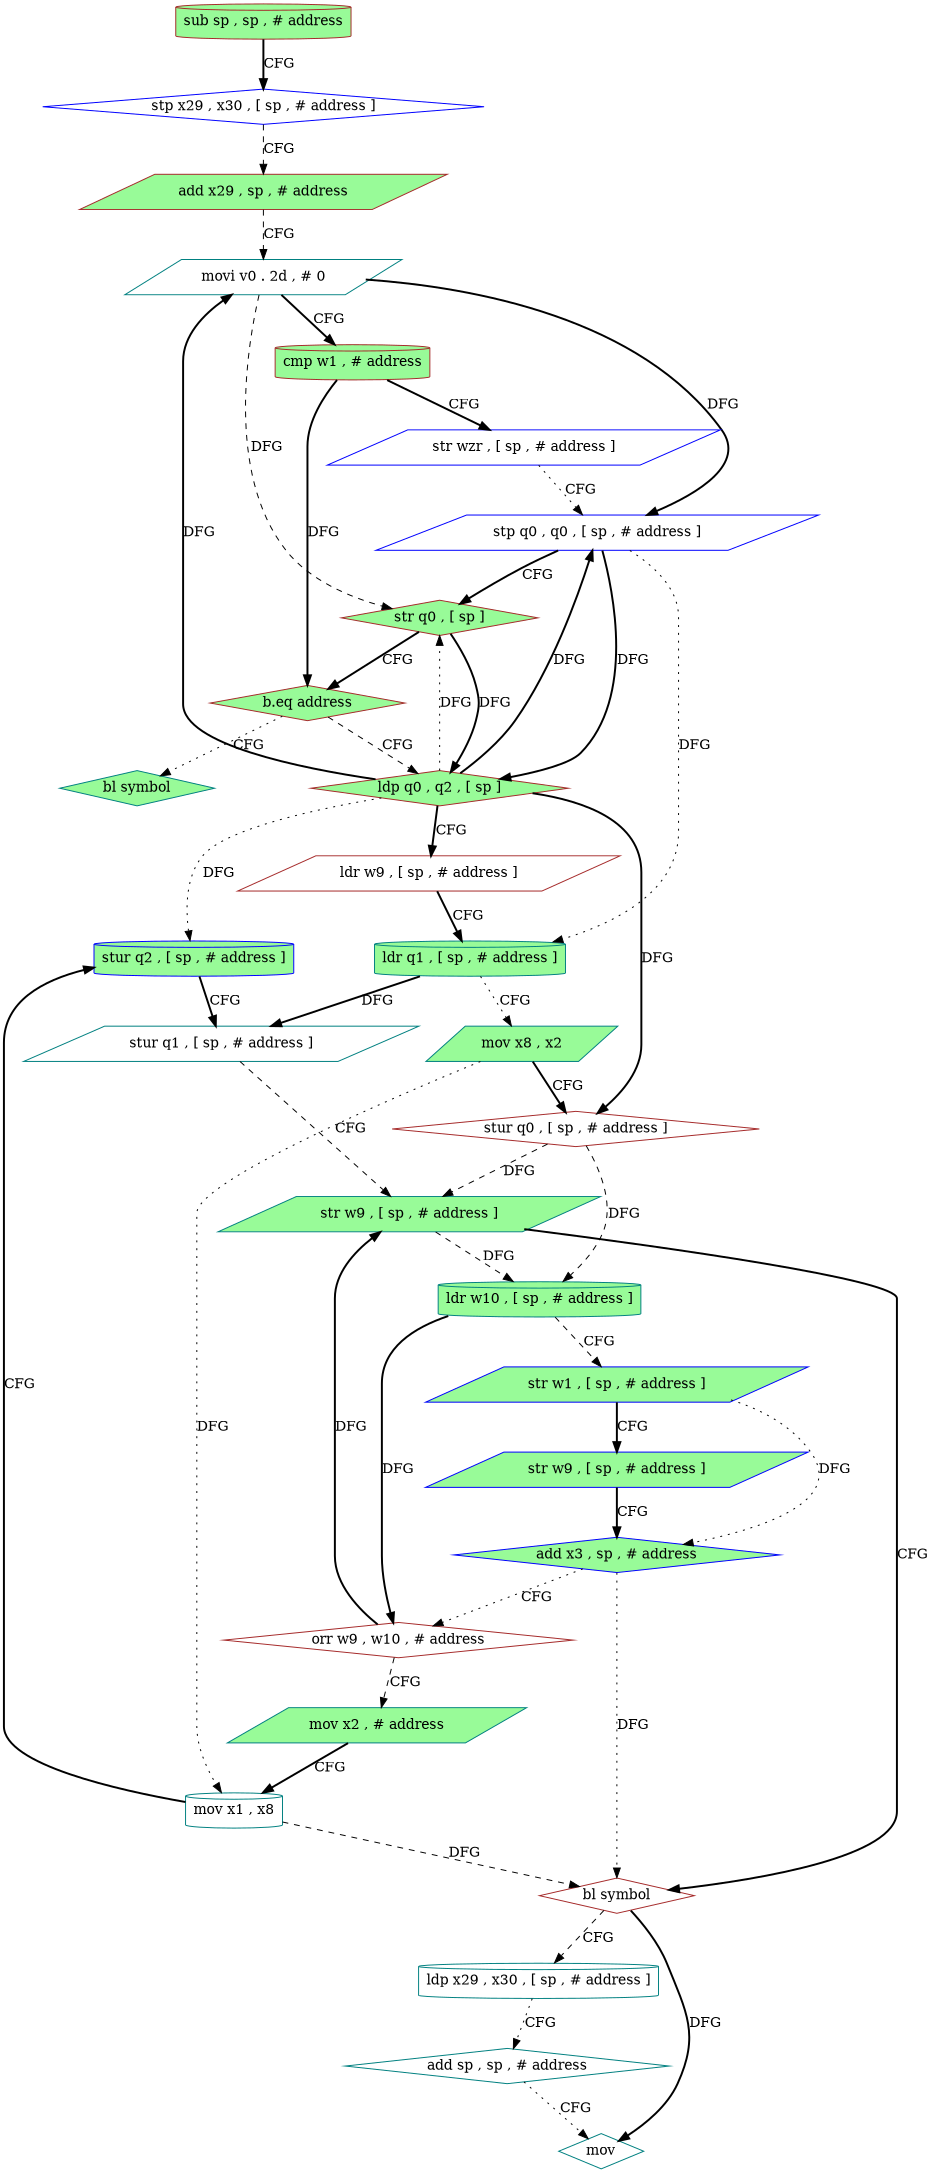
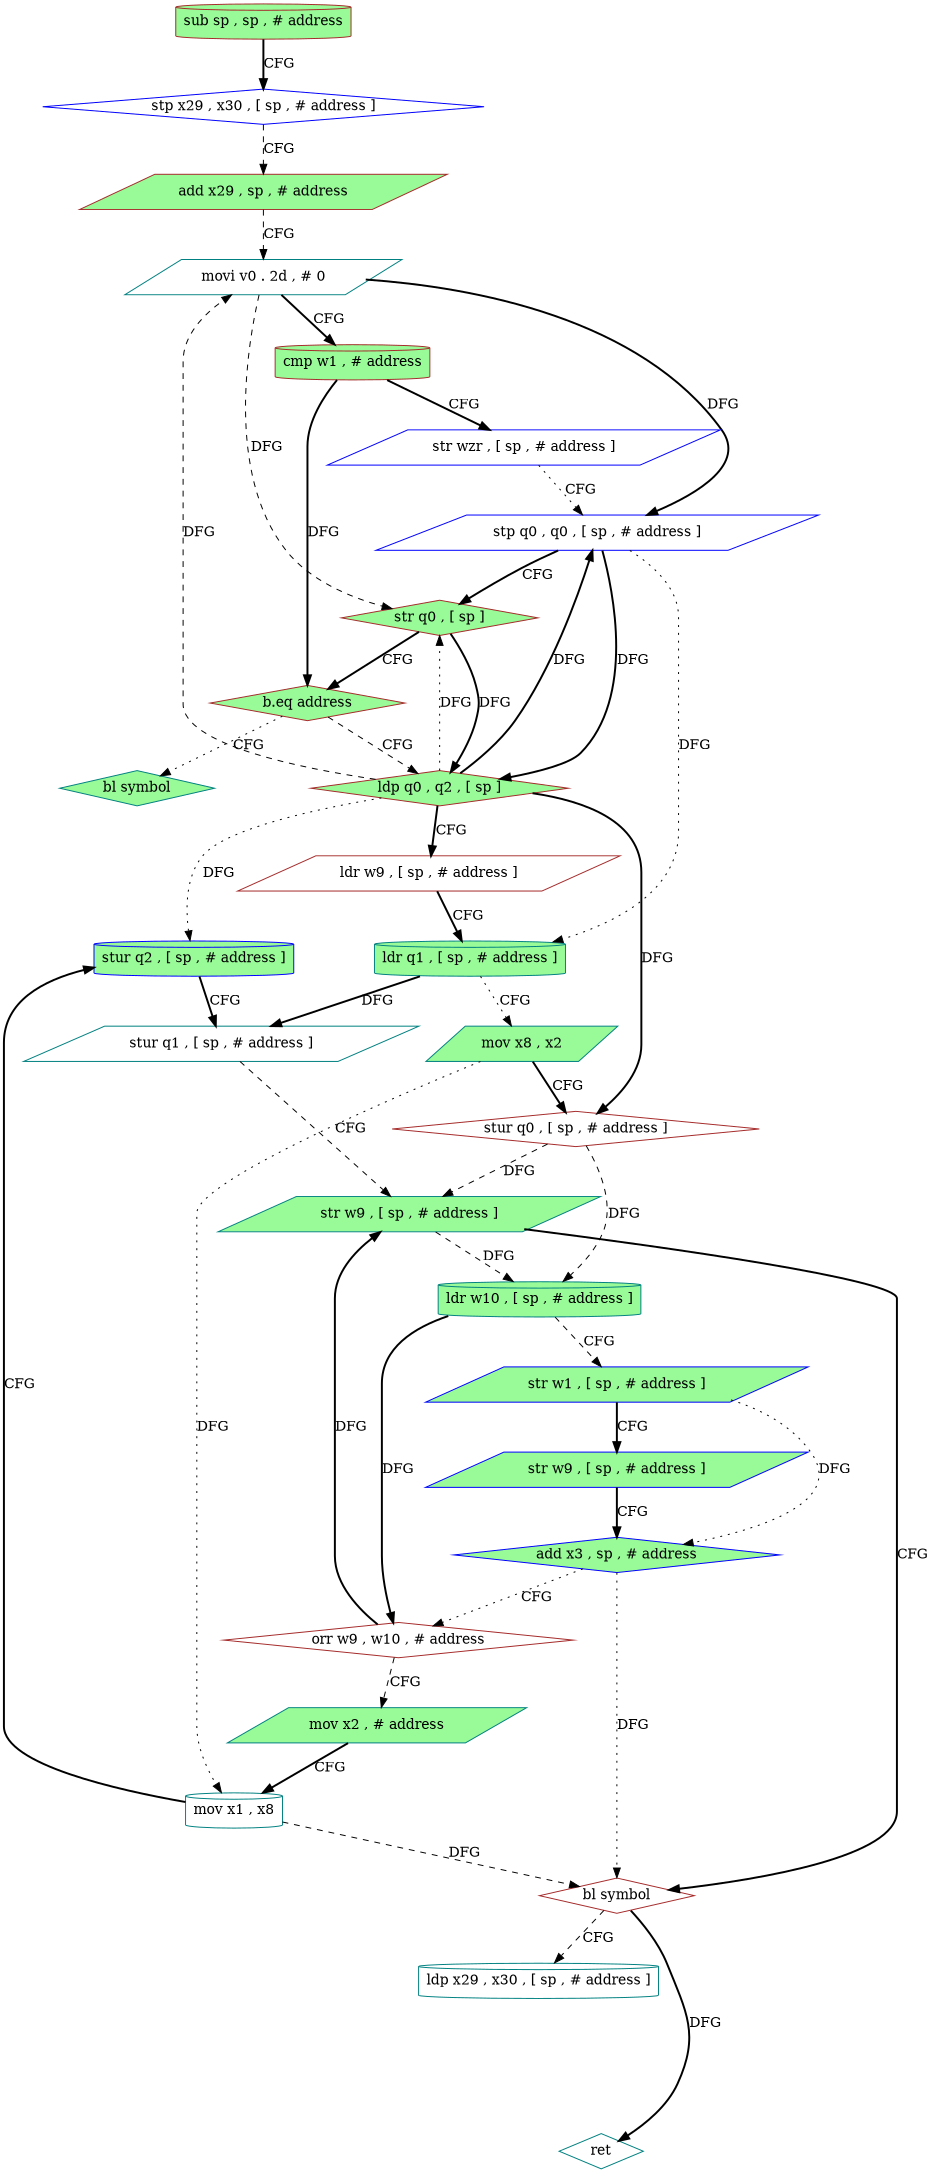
(183, 602) -> (183, 602)
(507, 2066) -> none
(601, 2151) -> (601, 2151)
